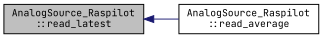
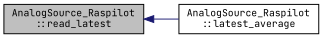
(249, 19) -> (249, 19)
